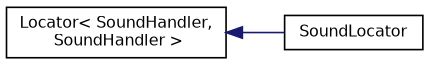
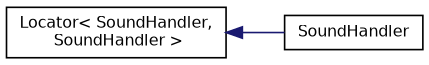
(354, 33) -> (354, 33)
